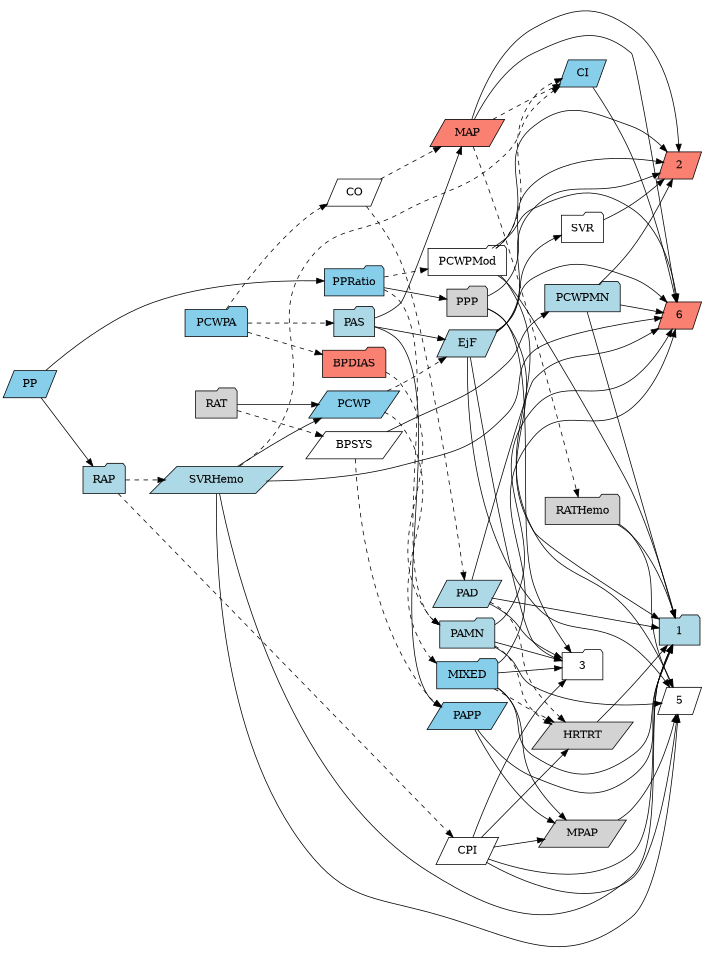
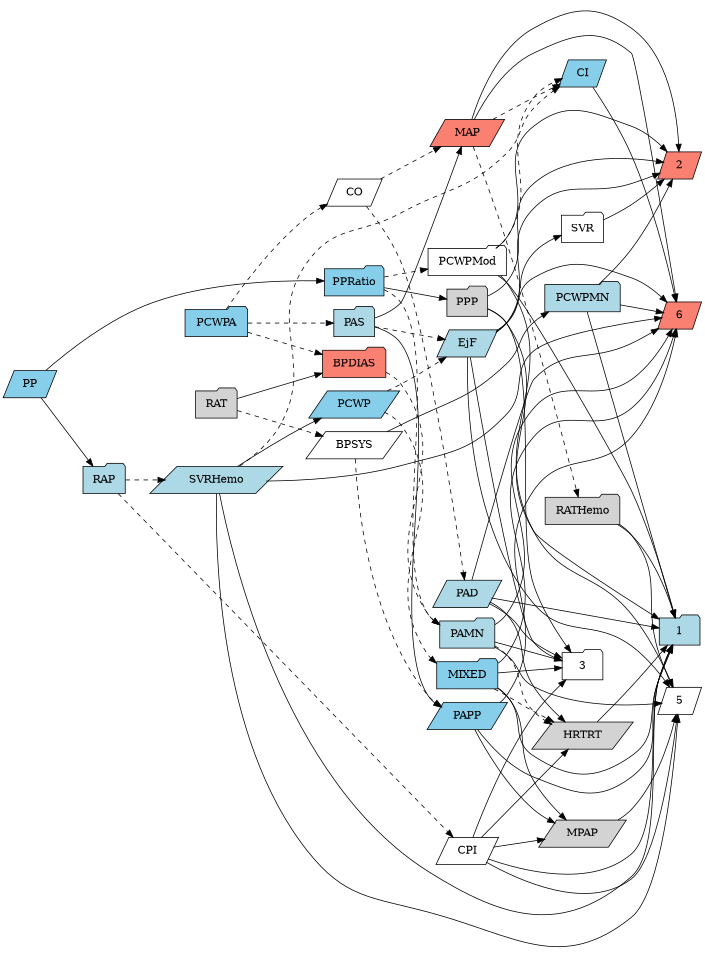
(603, 195) -> (534, 490)
(406, 332) -> (406, 332)
(274, 405) -> (276, 387)
(523, 659) -> (520, 642)
